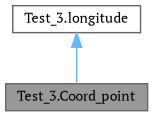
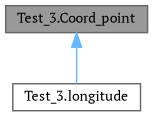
(77, 65) -> (77, 65)
